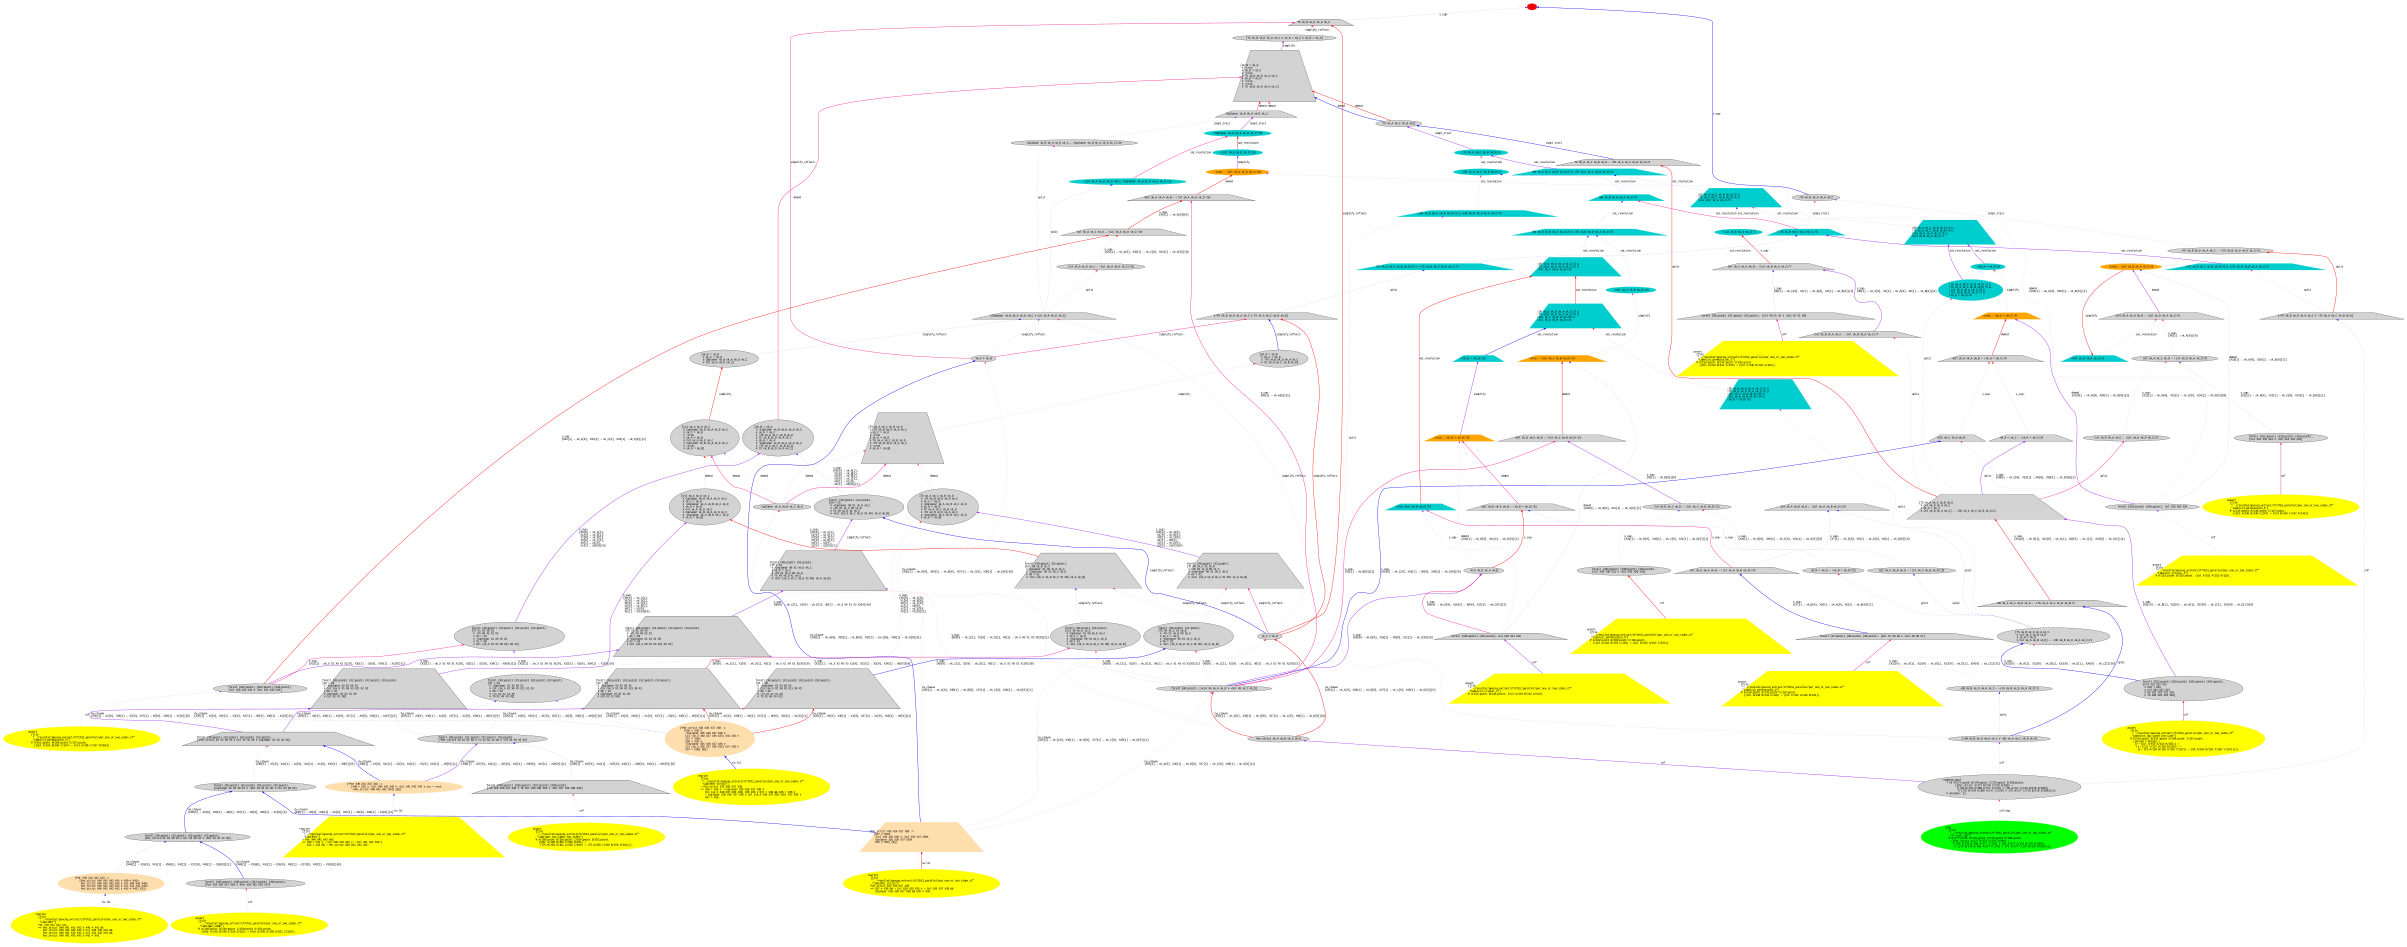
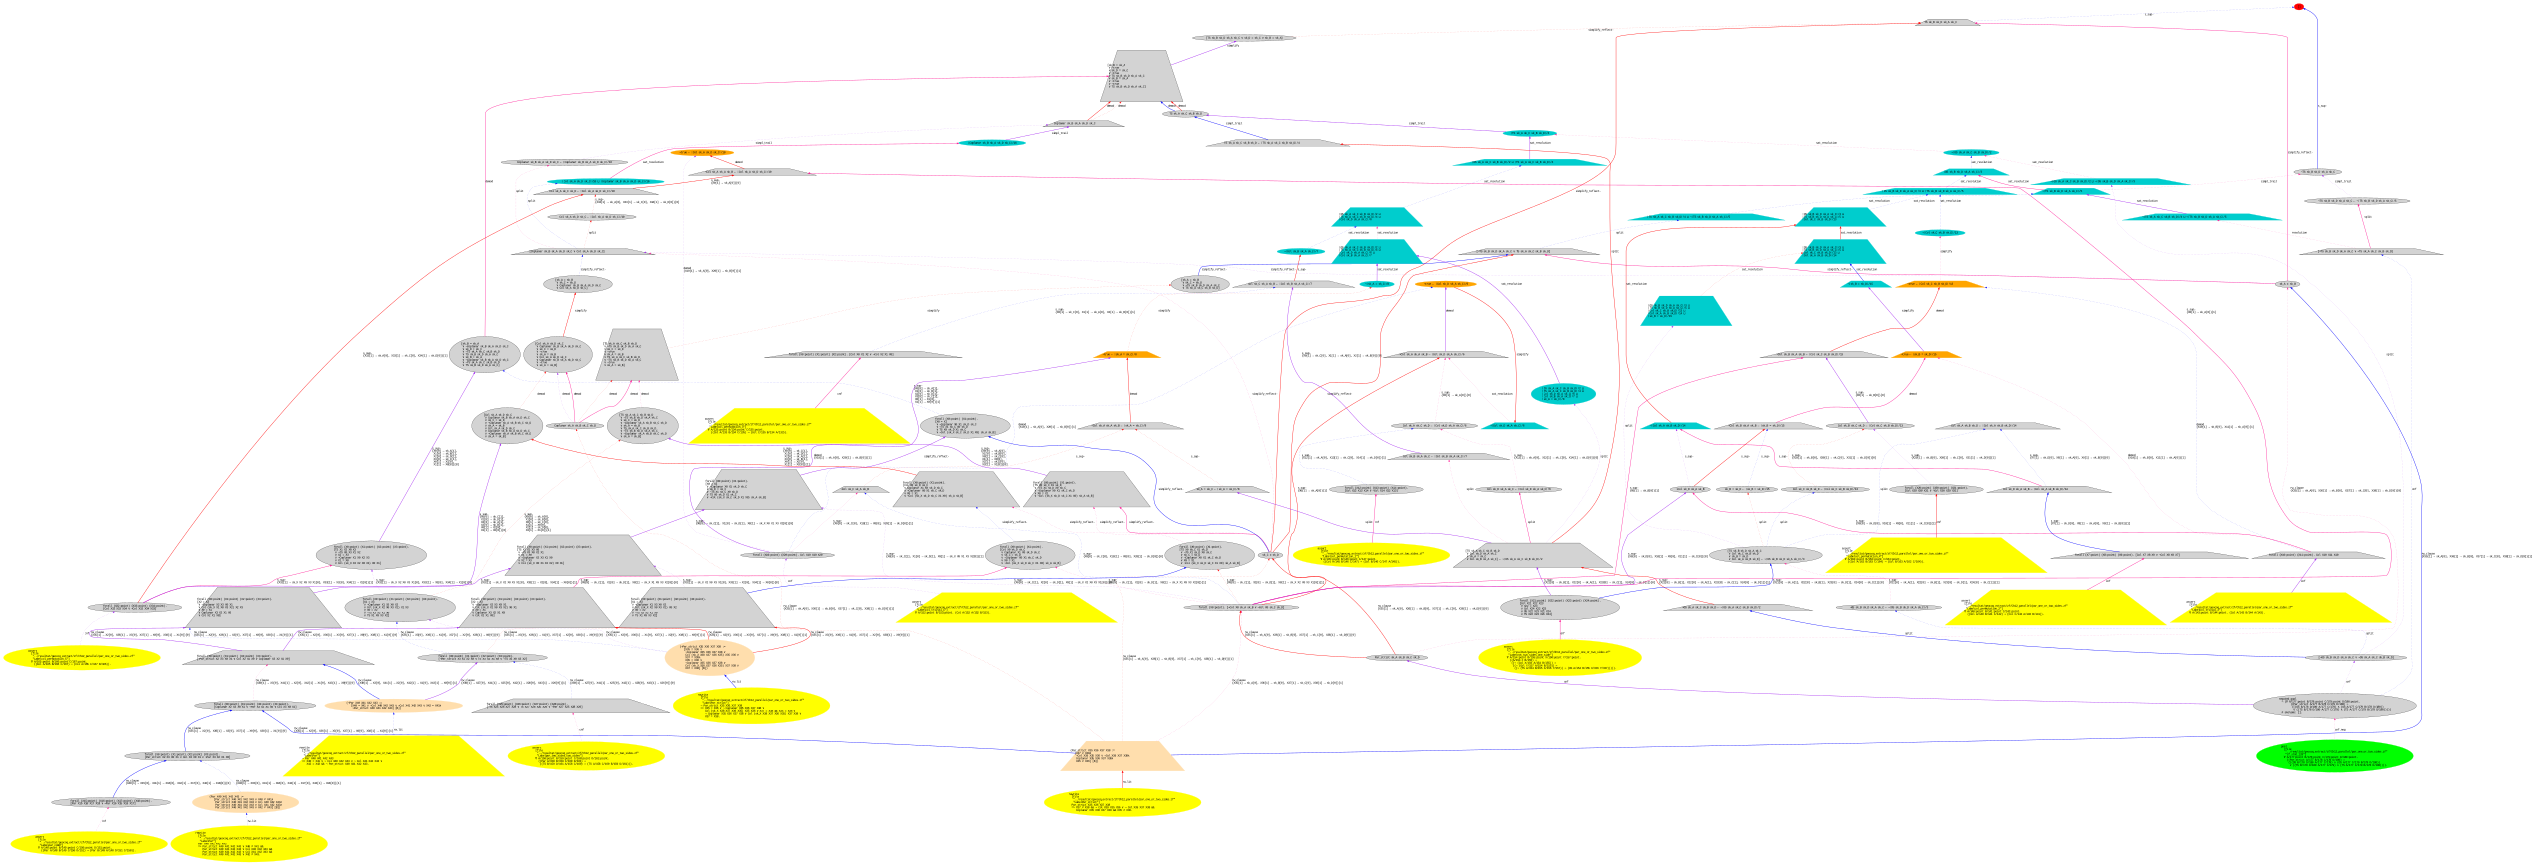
(1238, 153) -> none
(2327, 257) -> (2365, 227)
(2307, 290) -> (2299, 233)
none -> (1293, 483)
(1512, 486) -> (1072, 534)
